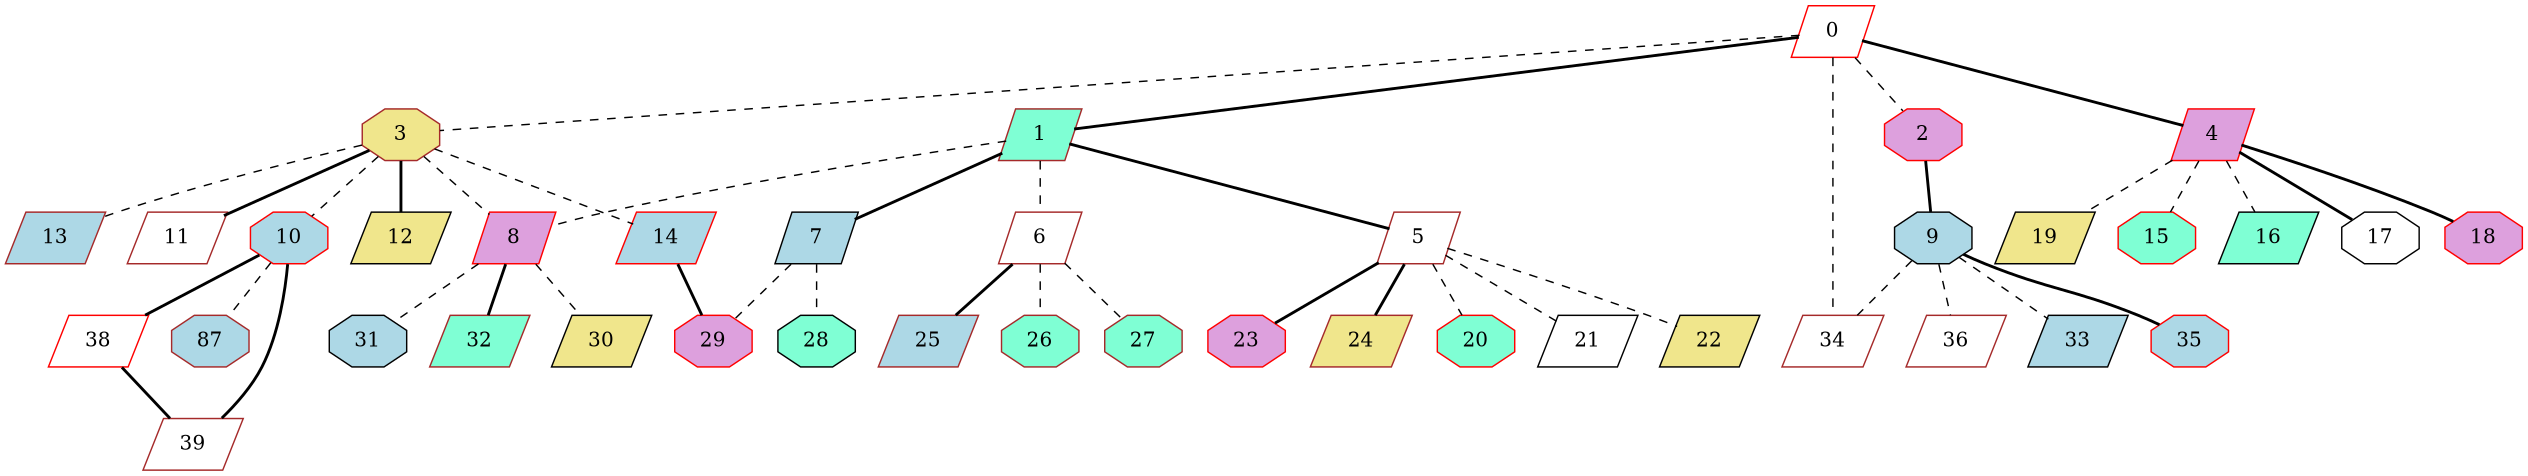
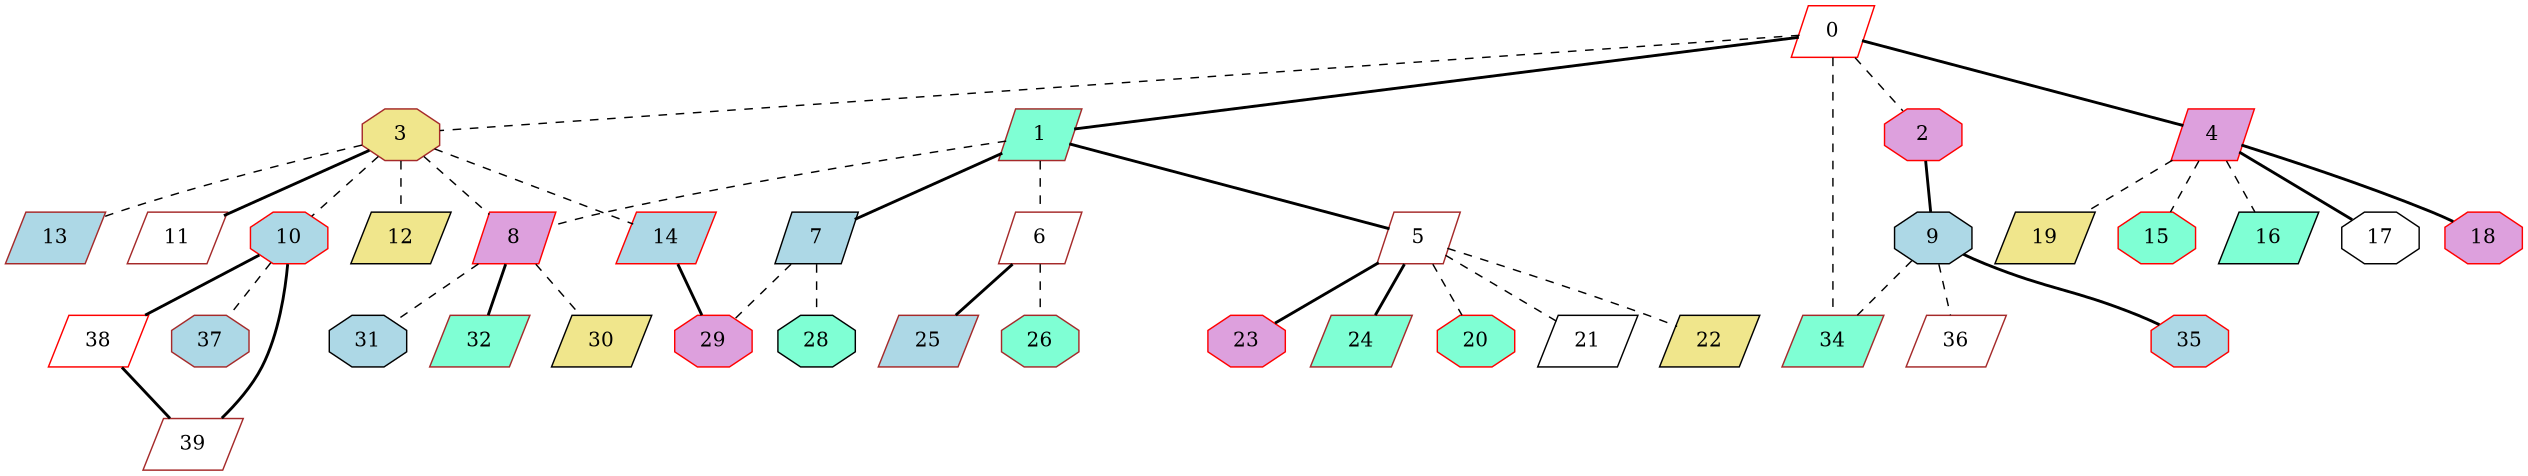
(401, 186) -> (401, 186)
(210, 341) -> (210, 341)
(1143, 341) -> none
(1361, 341) -> (1361, 341)
(1833, 341) -> (1833, 341)
(2078, 341) -> none
